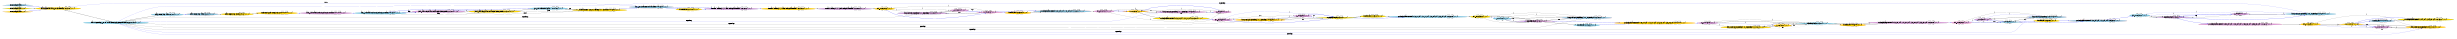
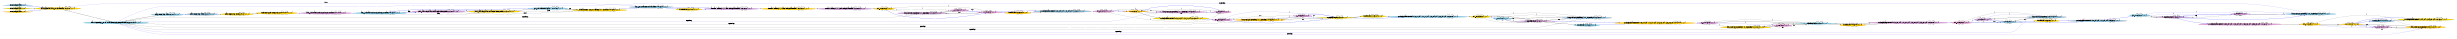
(1782, 26) -> (1782, 26)
